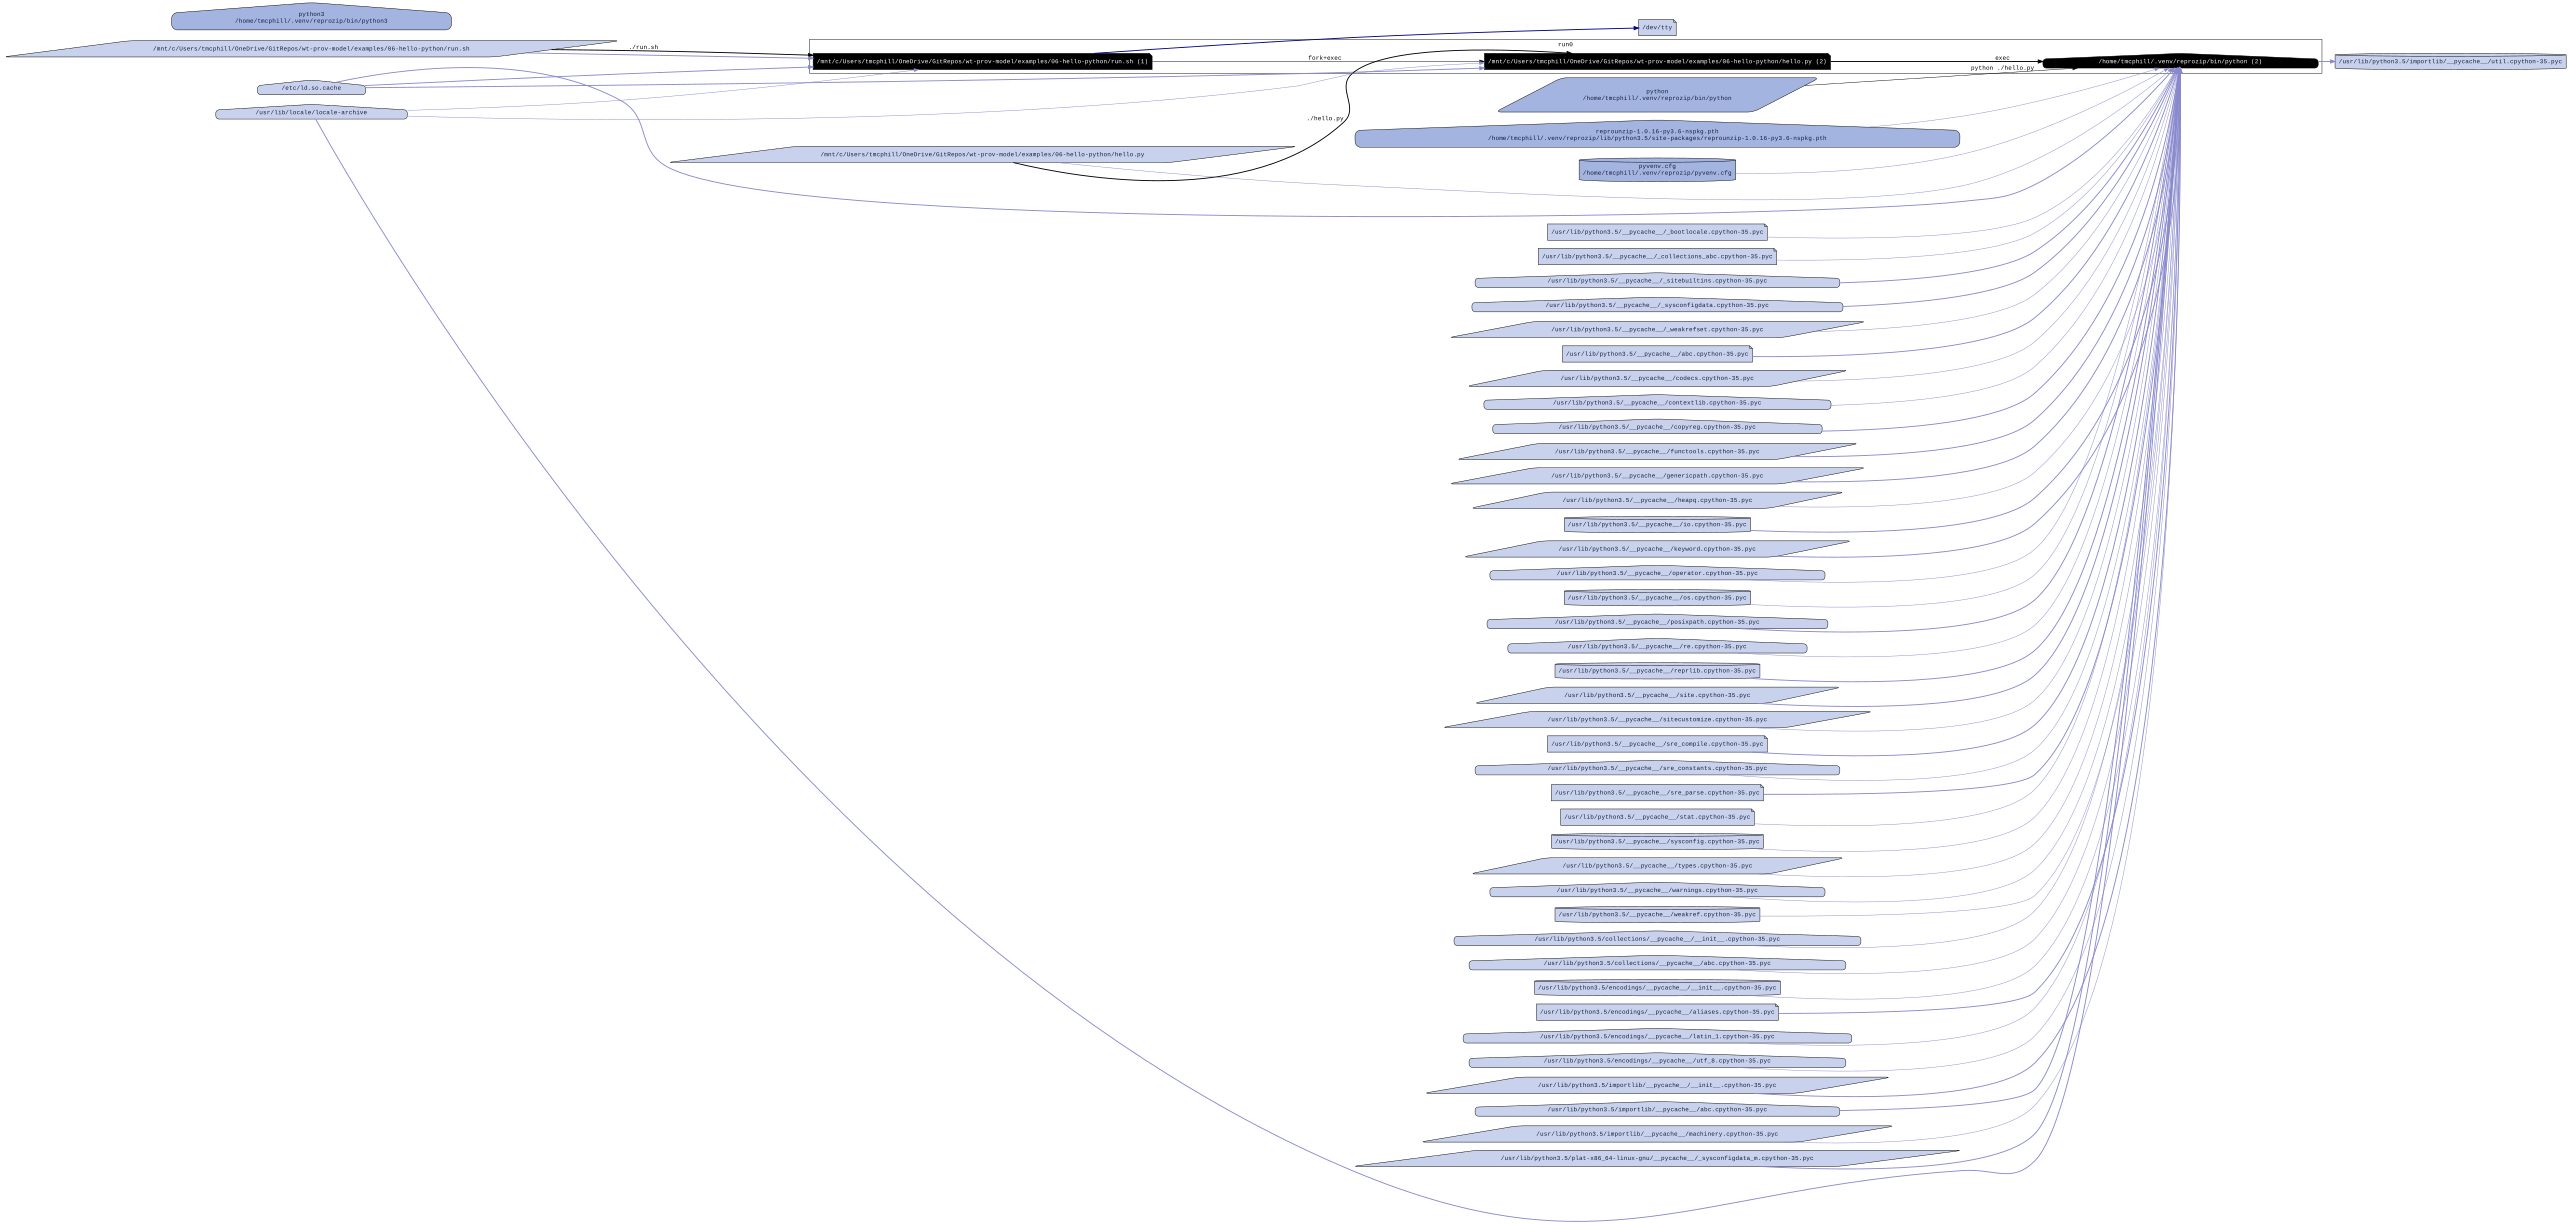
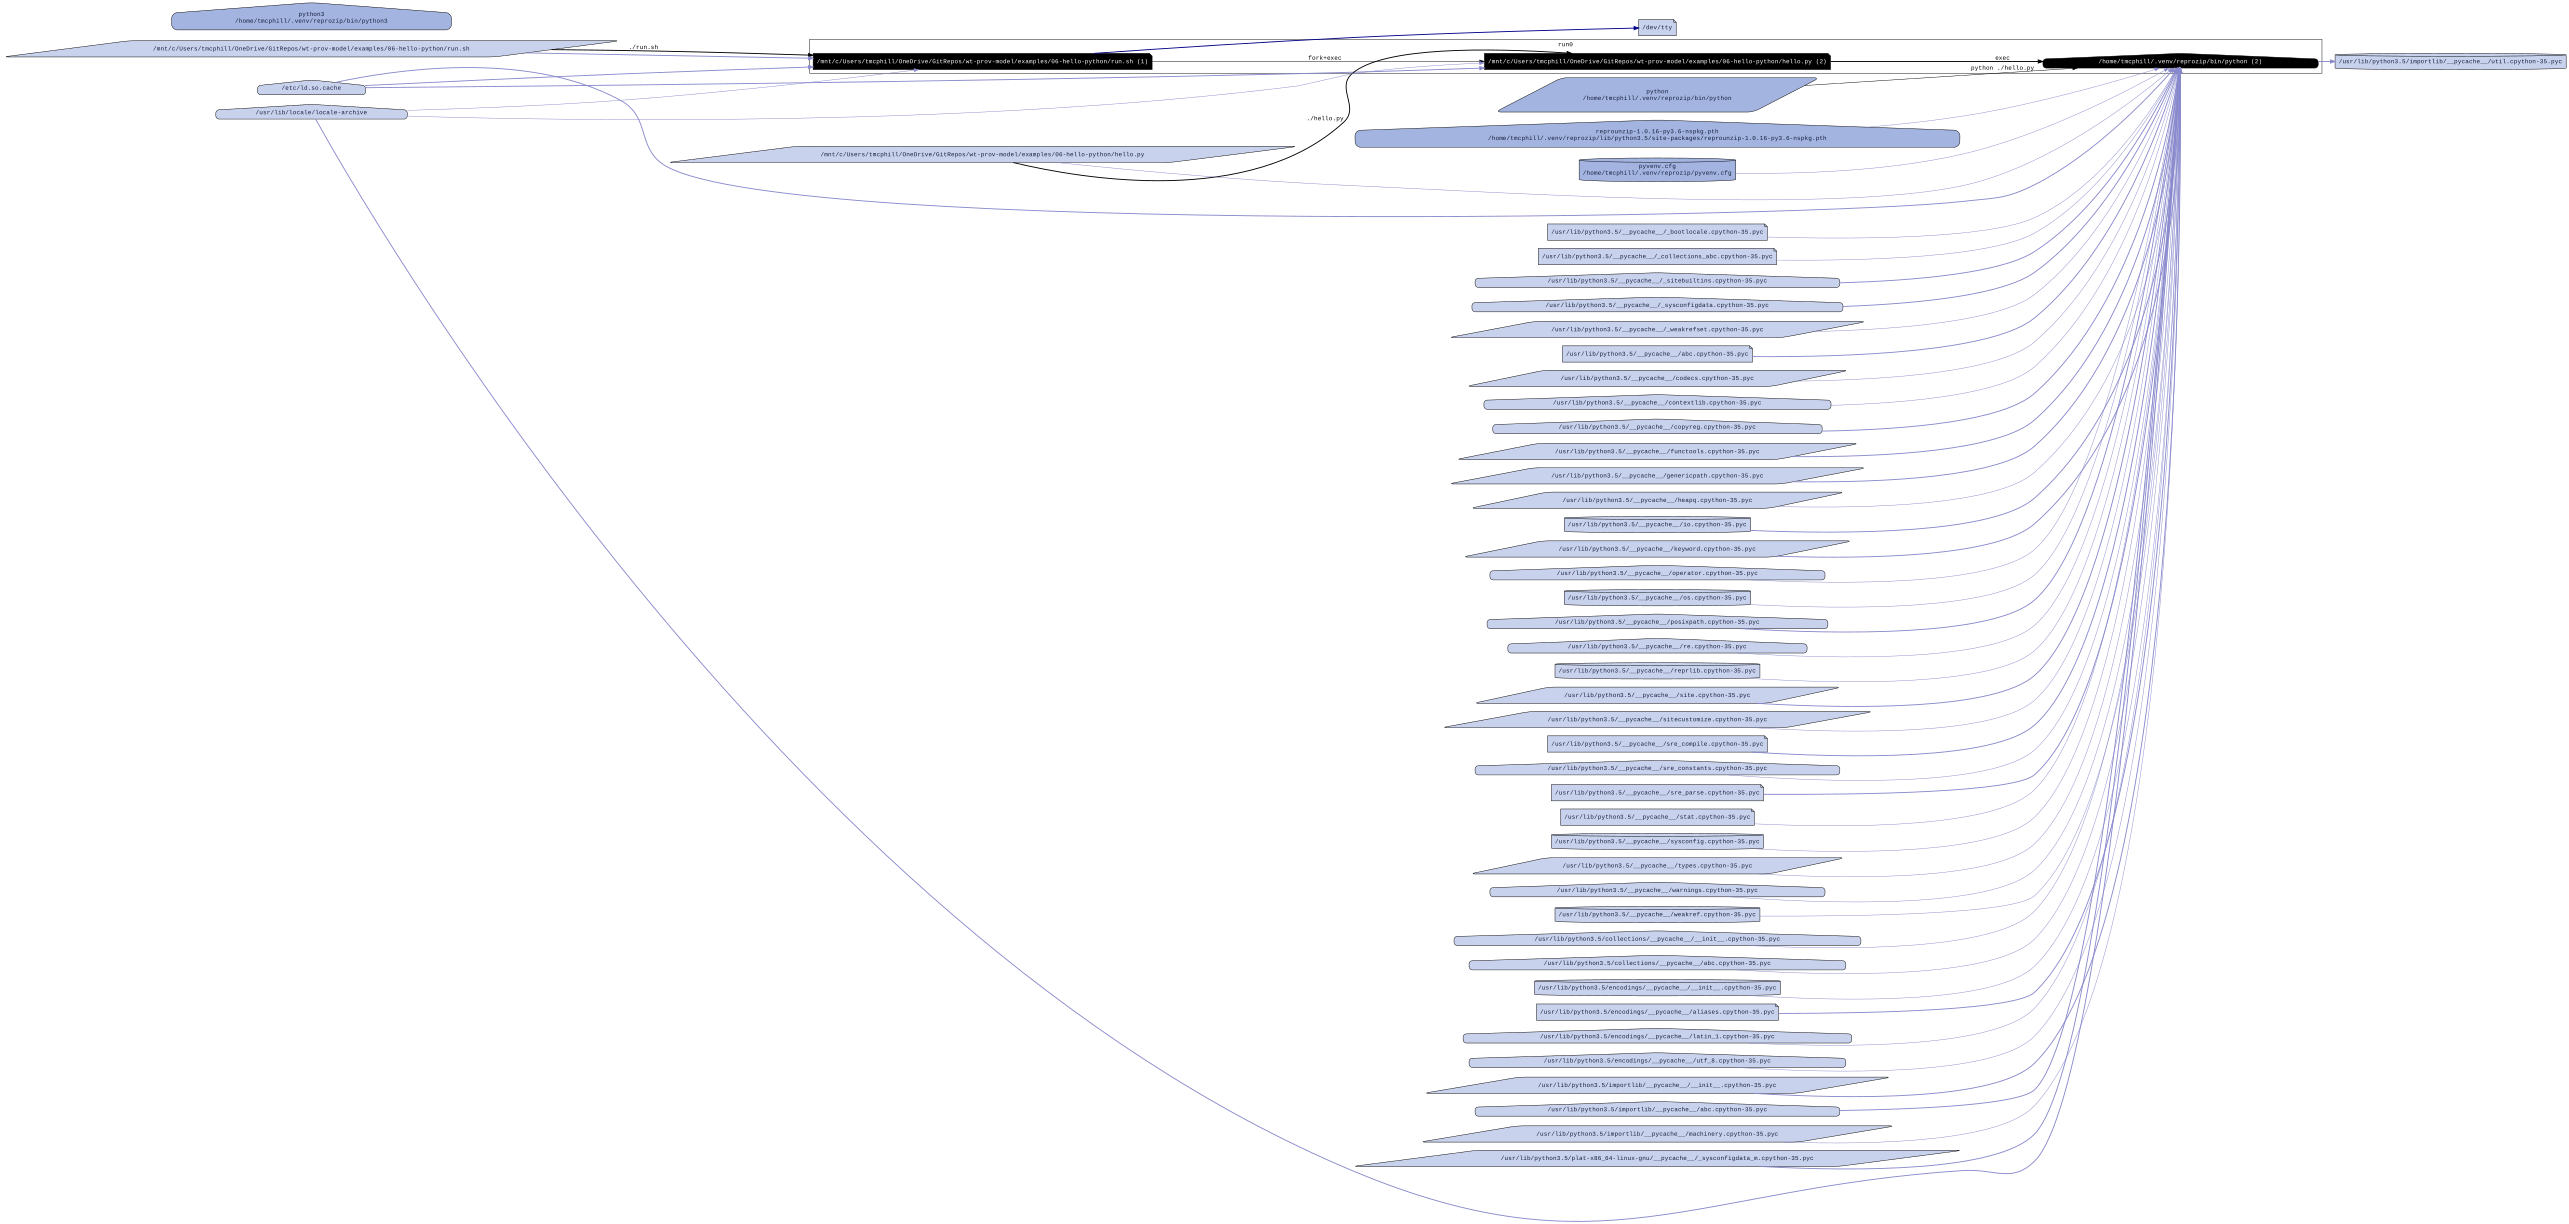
(2102, 511) -> (2102, 511)
